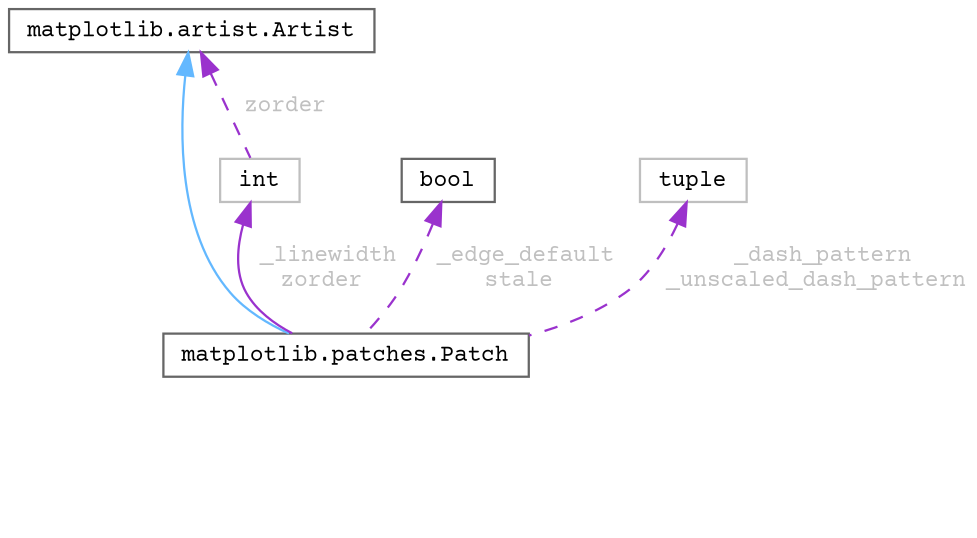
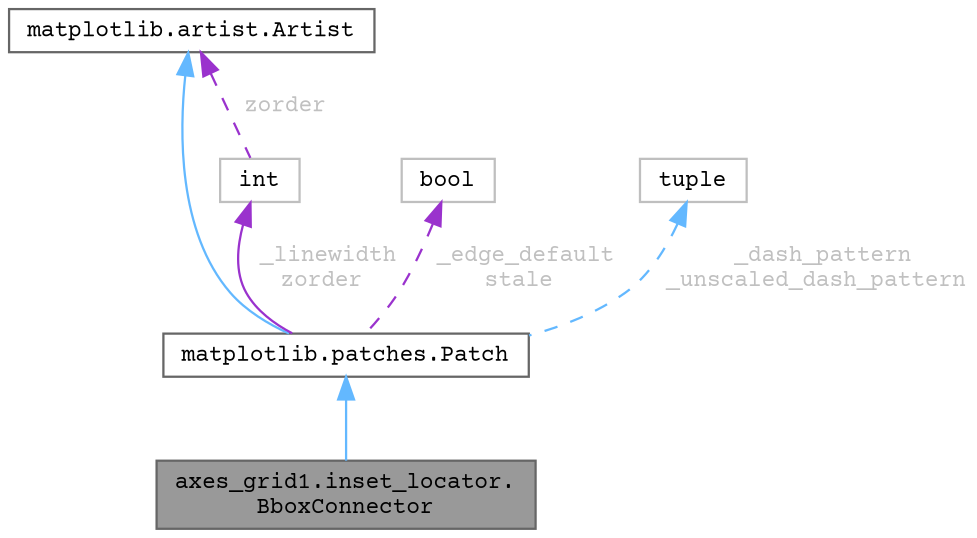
(448, 180) -> (448, 180)
(618, 298) -> (618, 298)
none -> (346, 495)
